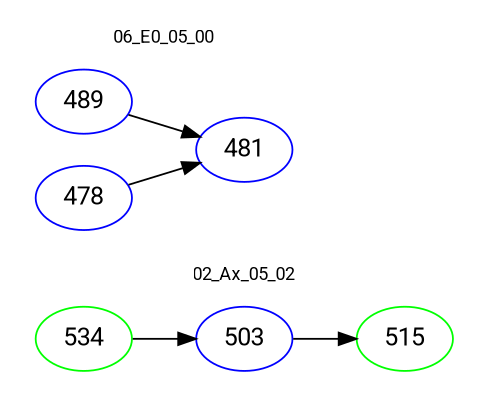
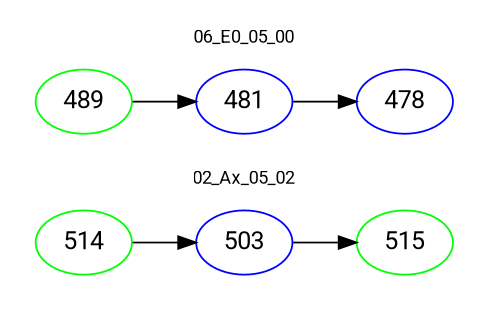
(84, 102) -> (84, 102)
(156, 176) -> (316, 102)
(84, 339) -> (84, 243)
